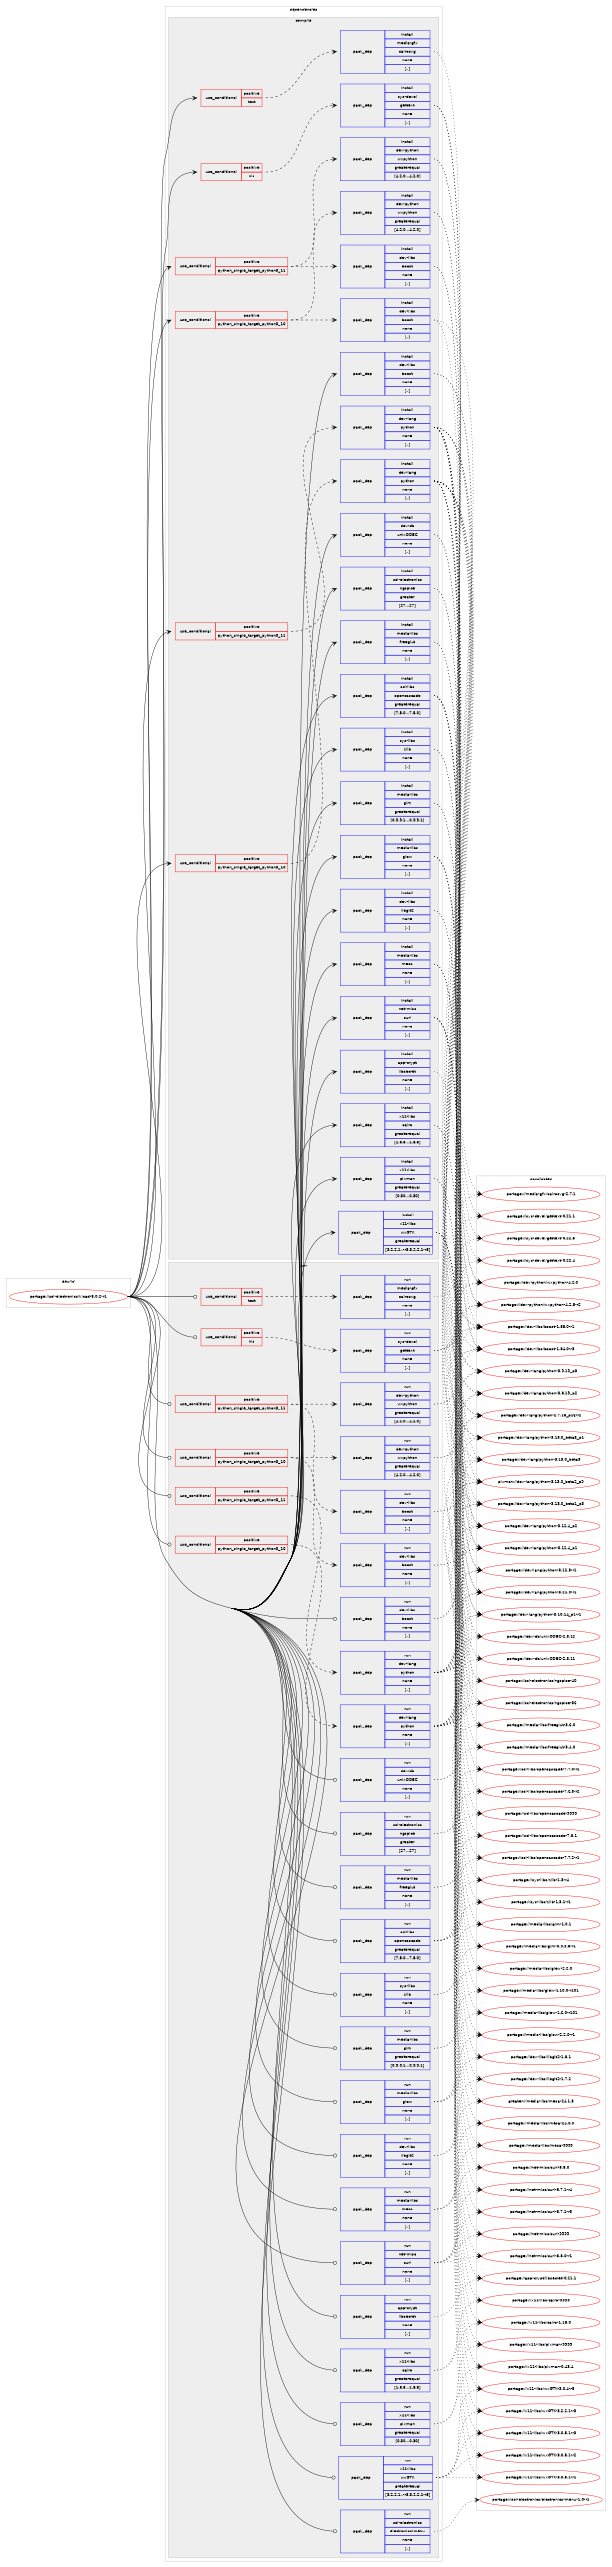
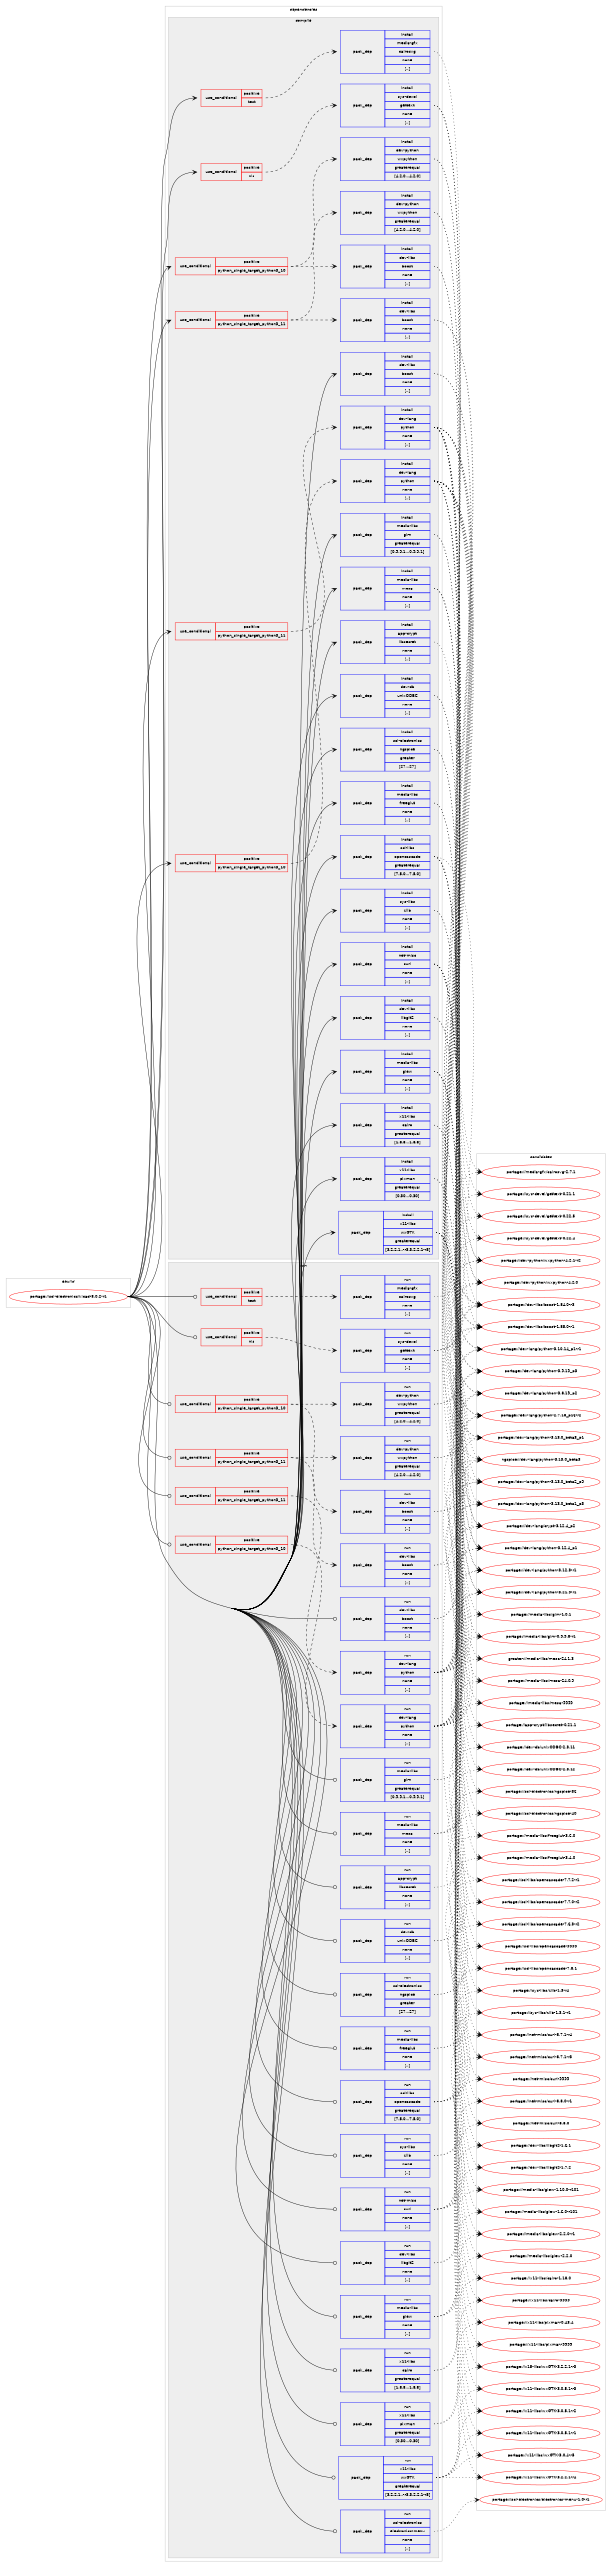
(541, 1305) -> (541, 1261)
(541, 1460) -> (541, 1460)
(541, 1482) -> (541, 1482)
(541, 1526) -> (541, 1526)
(541, 2057) -> (541, 2146)
(541, 2411) -> (541, 2367)
none -> (541, 2478)
